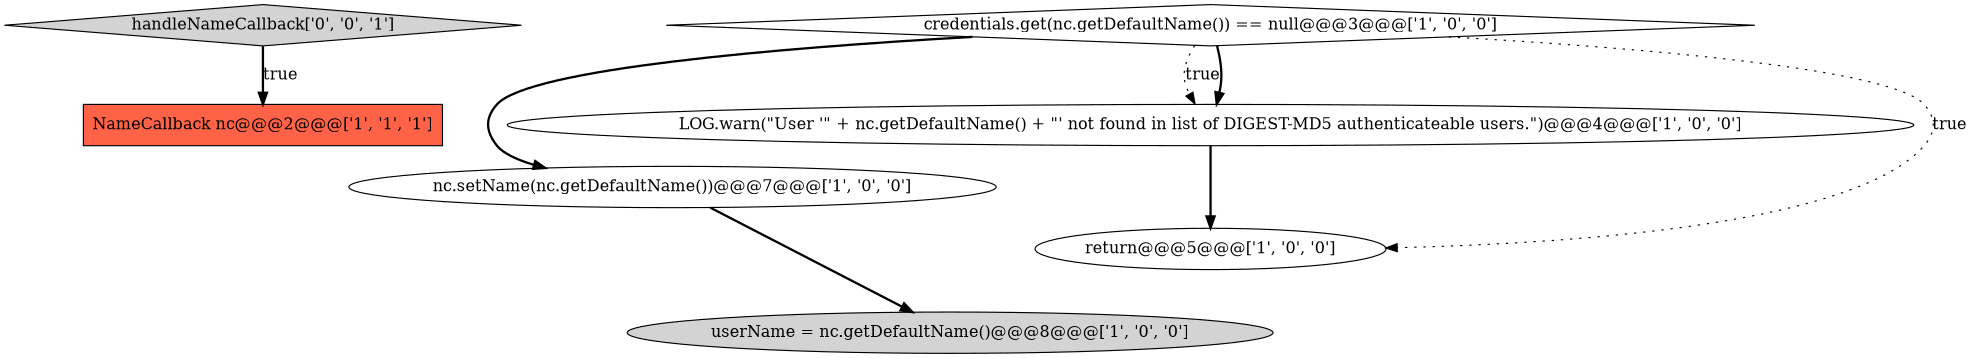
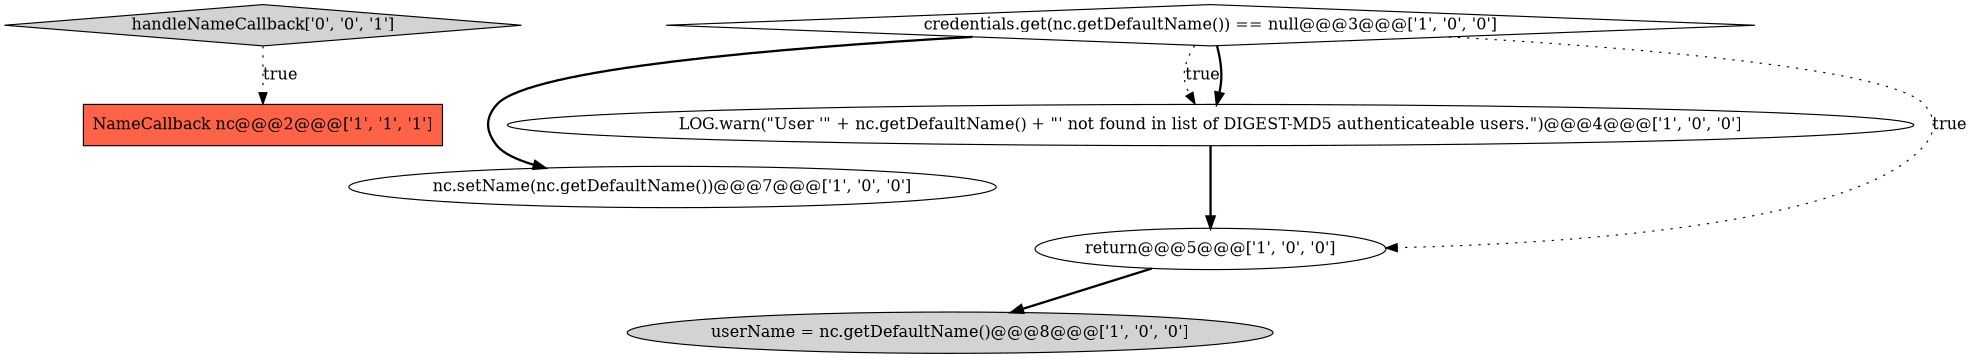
(263, 69) -> (263, 69)
(806, 257) -> (1087, 289)
